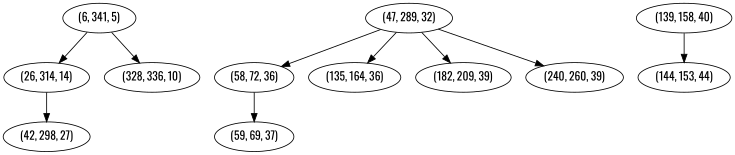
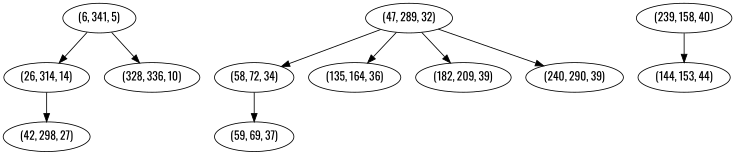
(684, 18) -> (684, 18)
(254, 77) -> (254, 77)
(575, 77) -> (575, 77)
